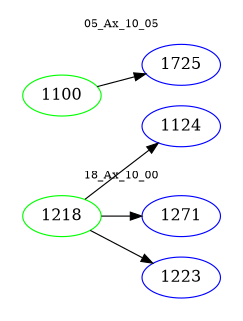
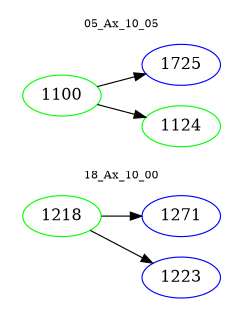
(181, 126) -> (181, 126)
(117, 175) -> (116, 109)
